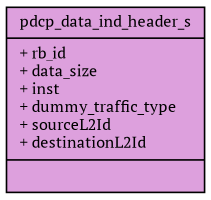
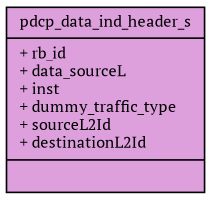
(59, 71) -> (73, 71)
